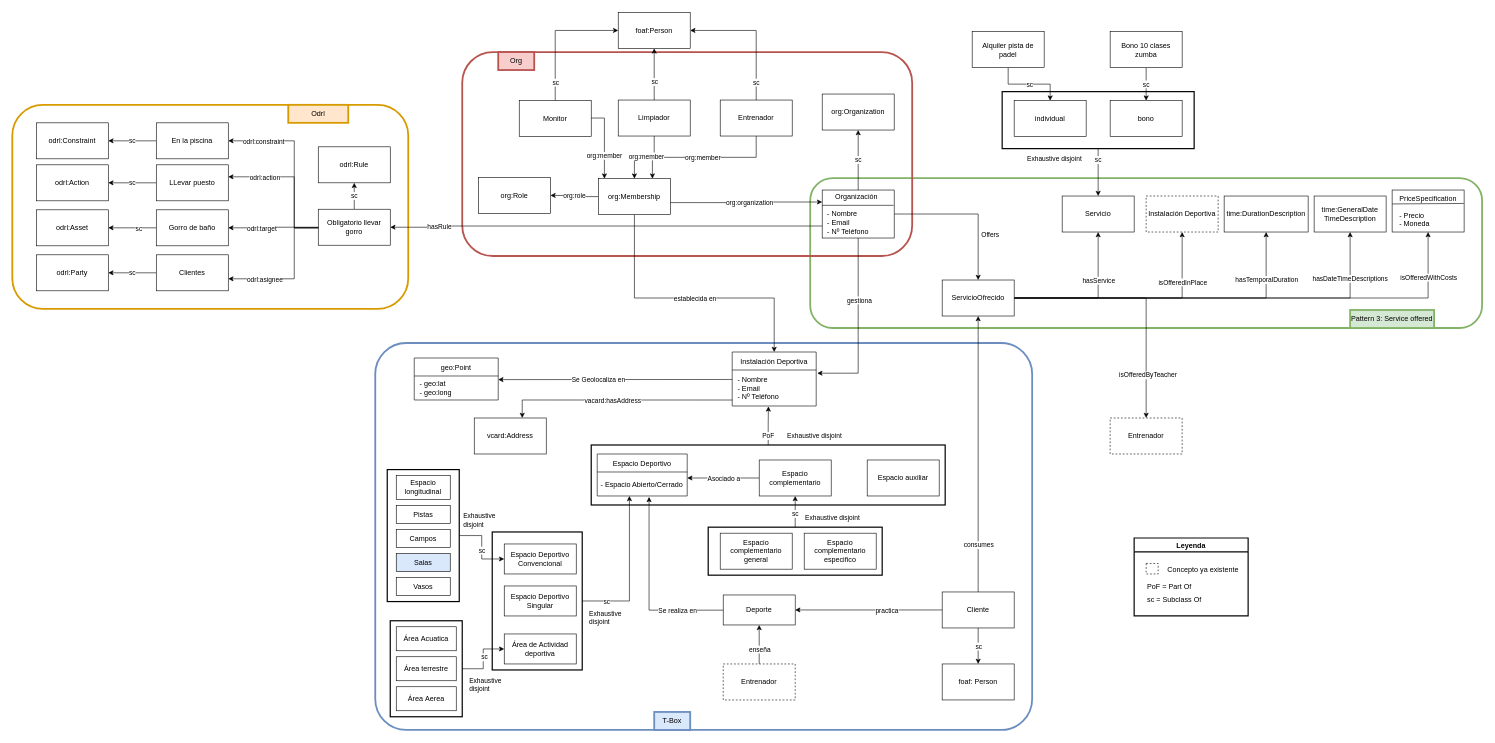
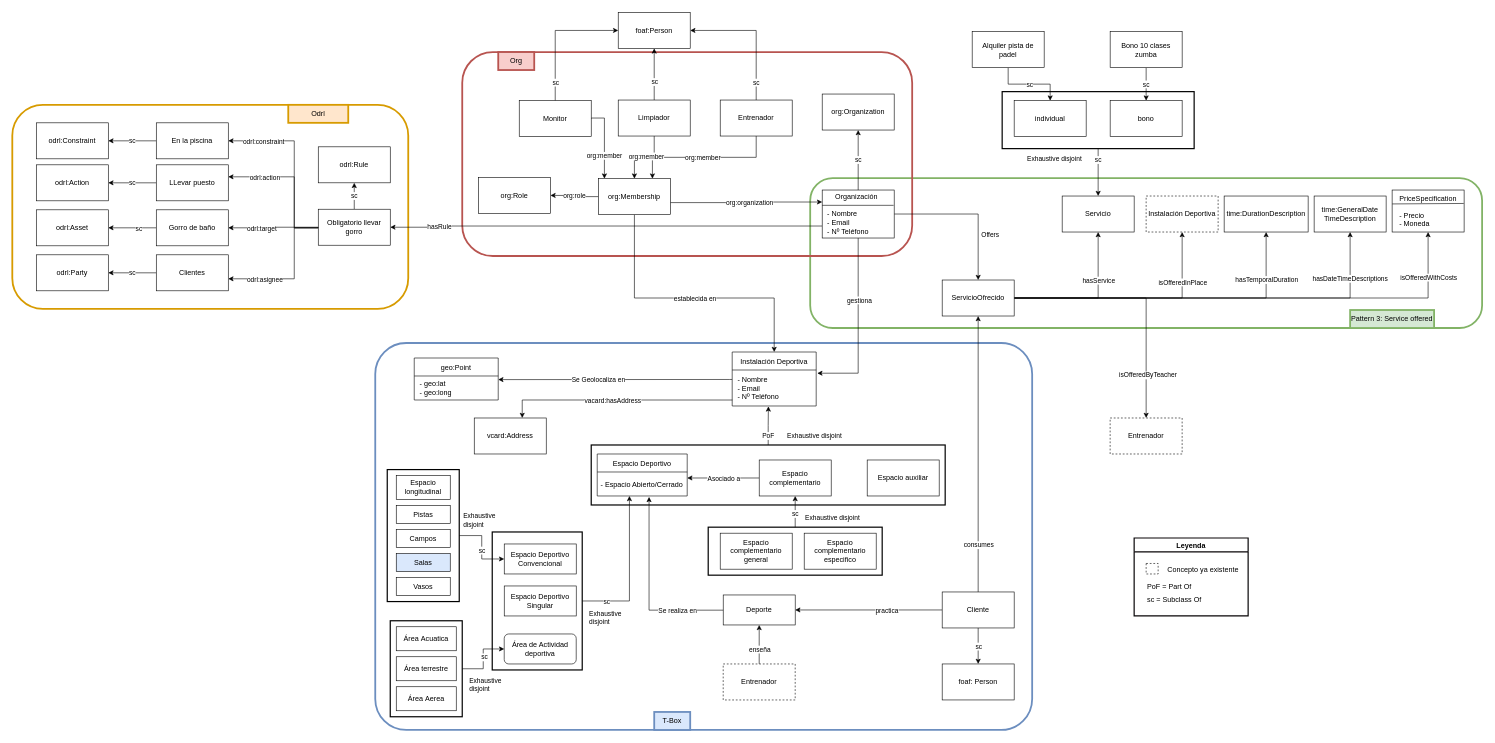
(540, 649) -> (540, 649)
